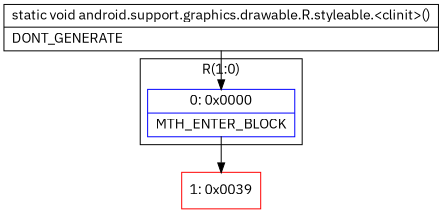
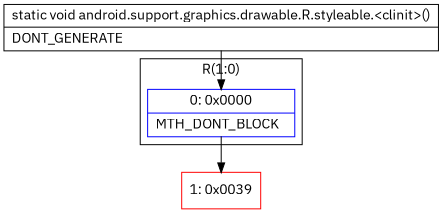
(221, 124) -> (218, 124)
